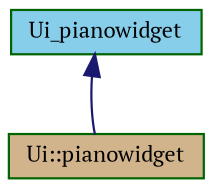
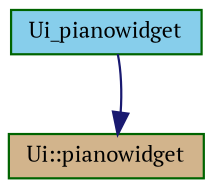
(92, 105) -> (121, 83)
